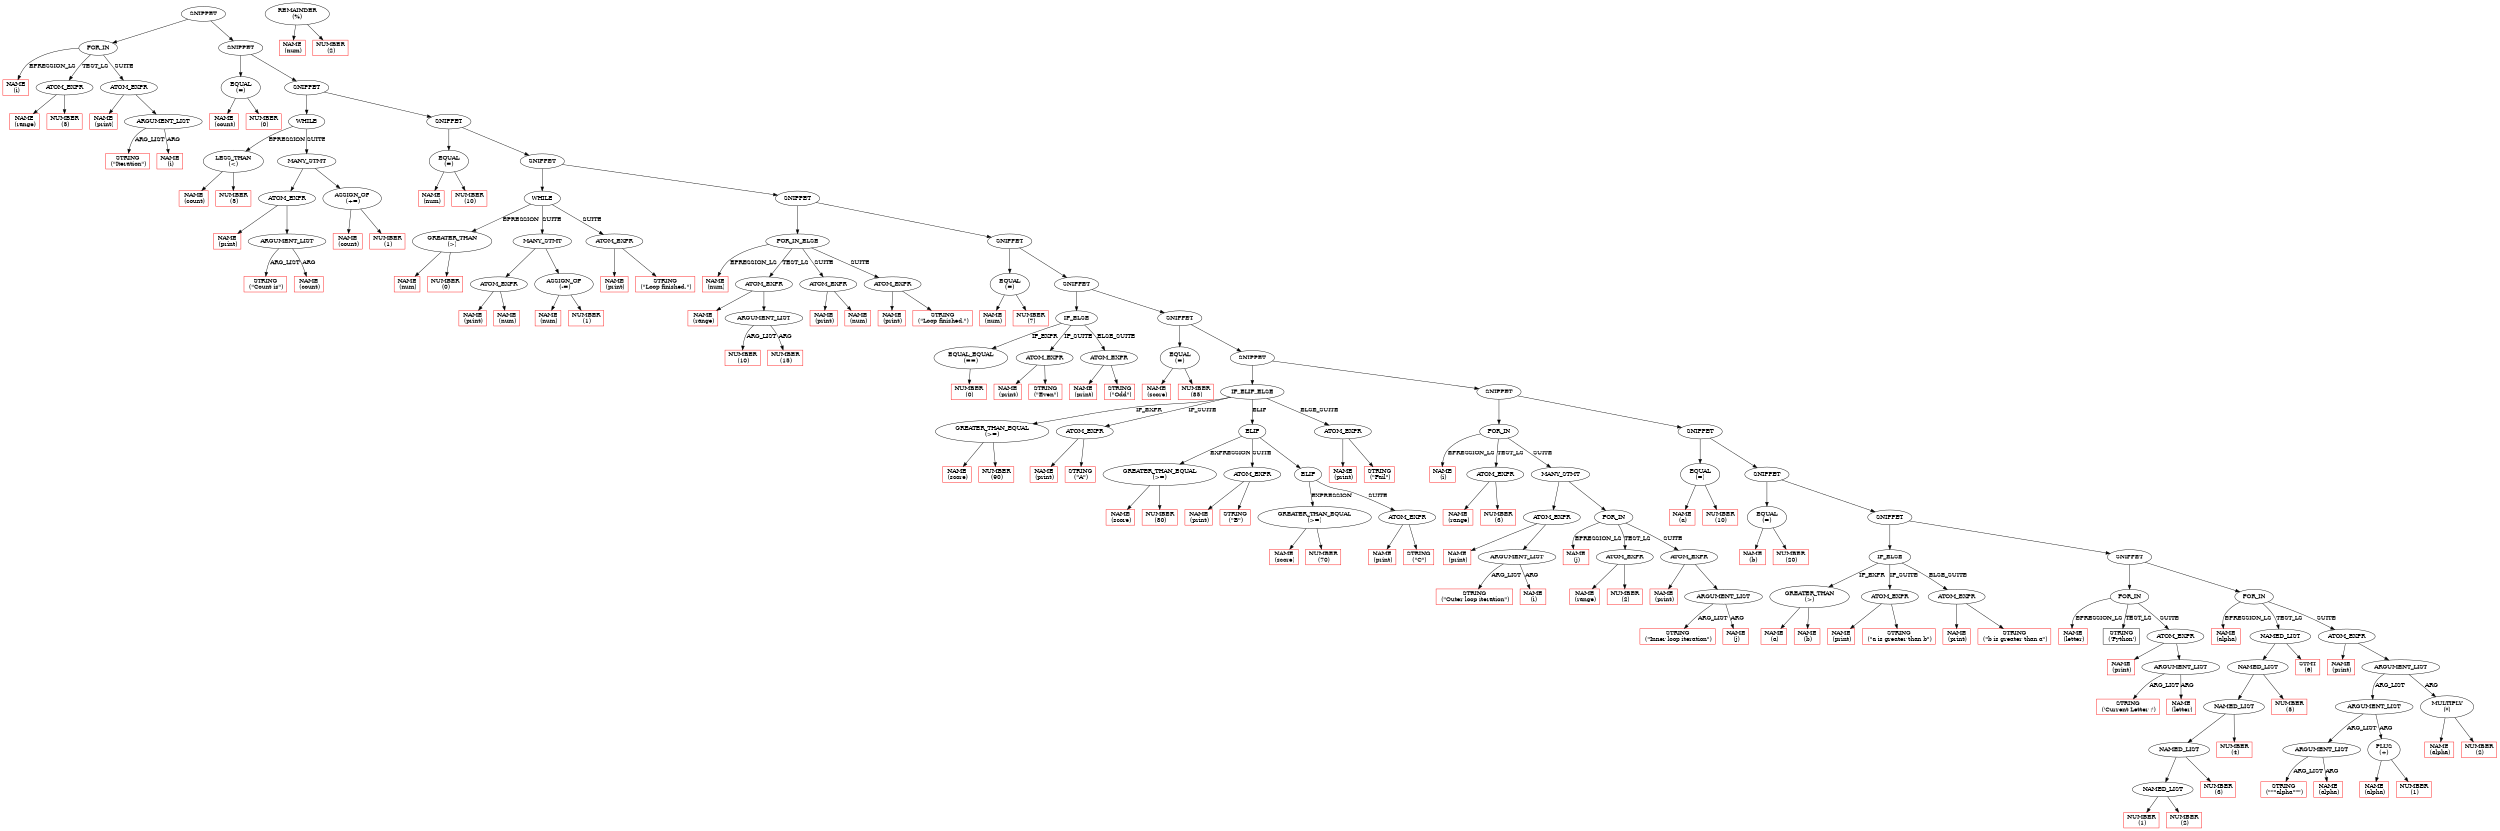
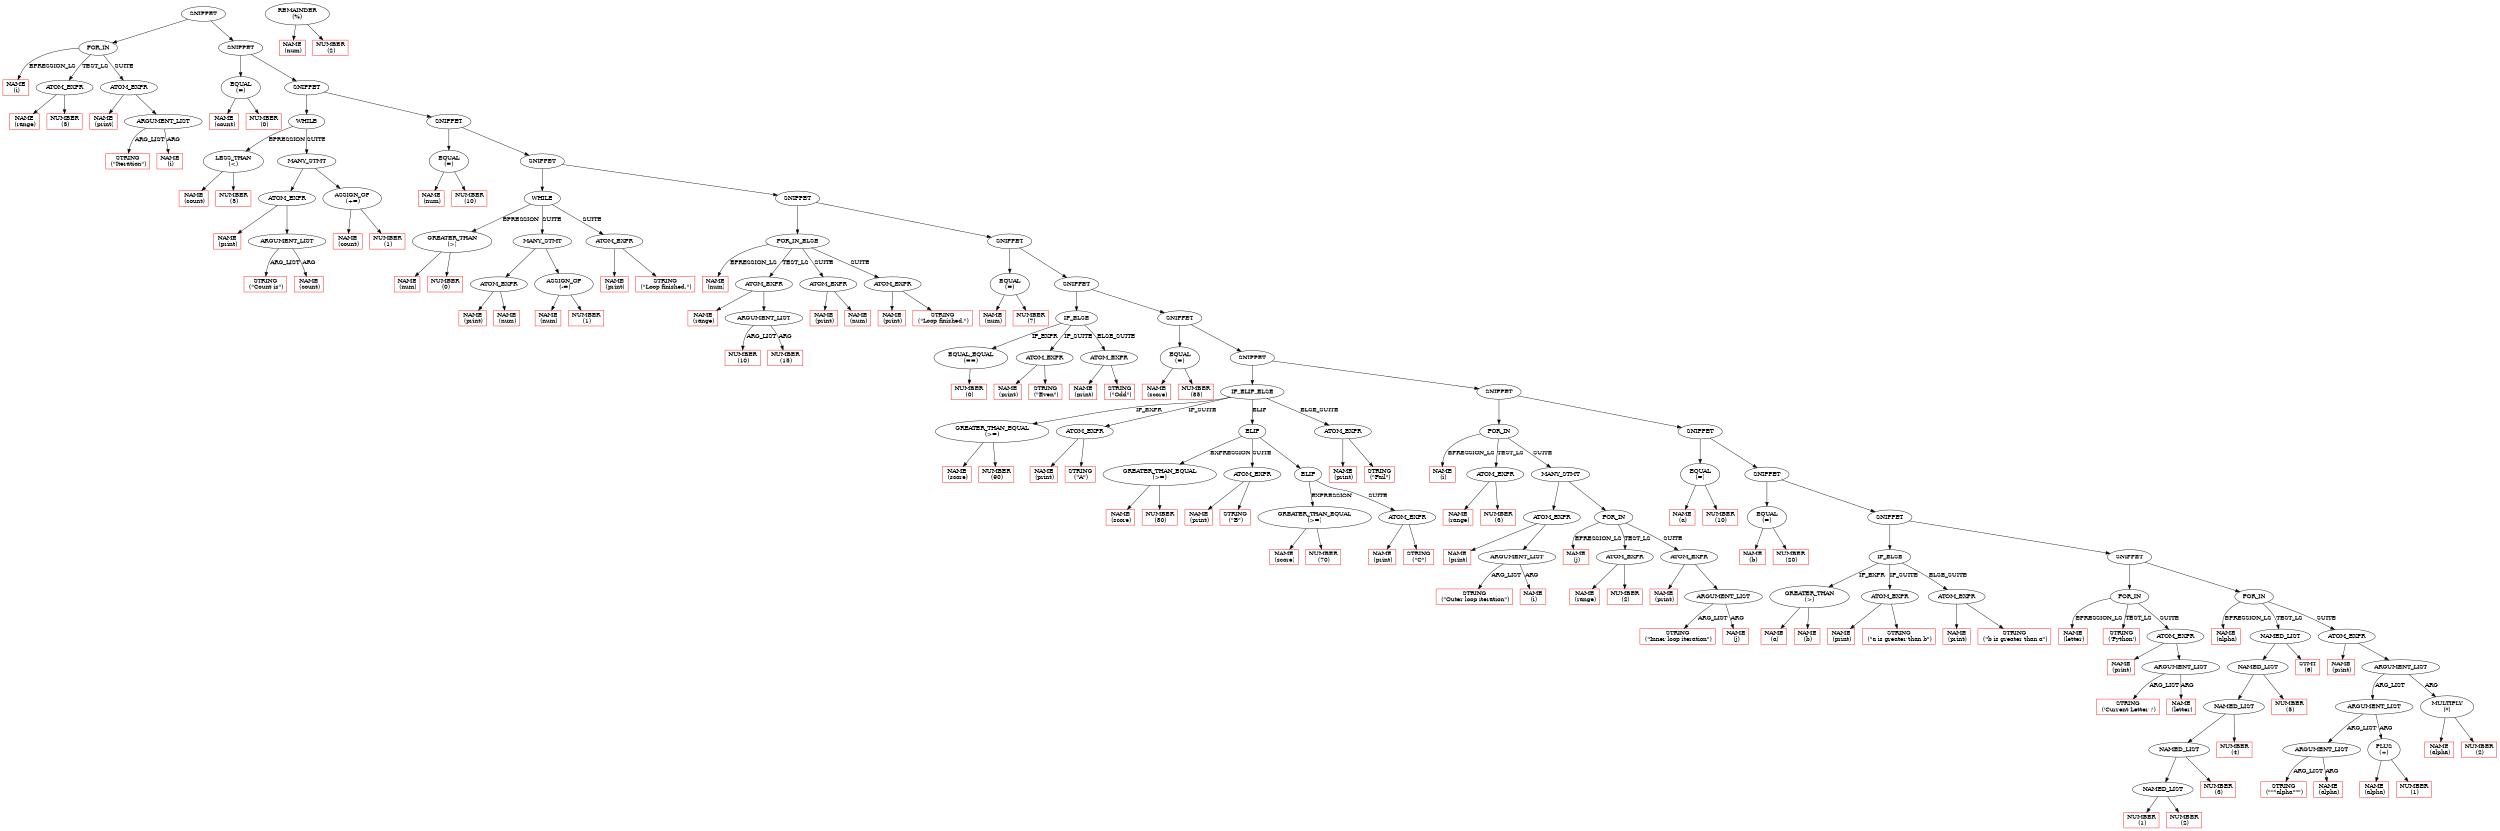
(2121, 636) -> (2121, 636)
